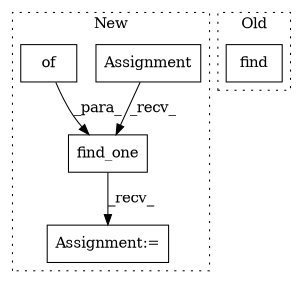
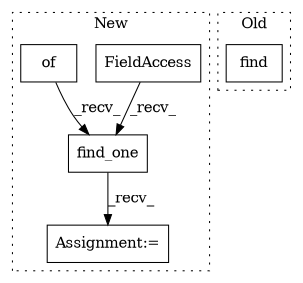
(148, 63) -> (148, 63)
(98, 108) -> (98, 108)
